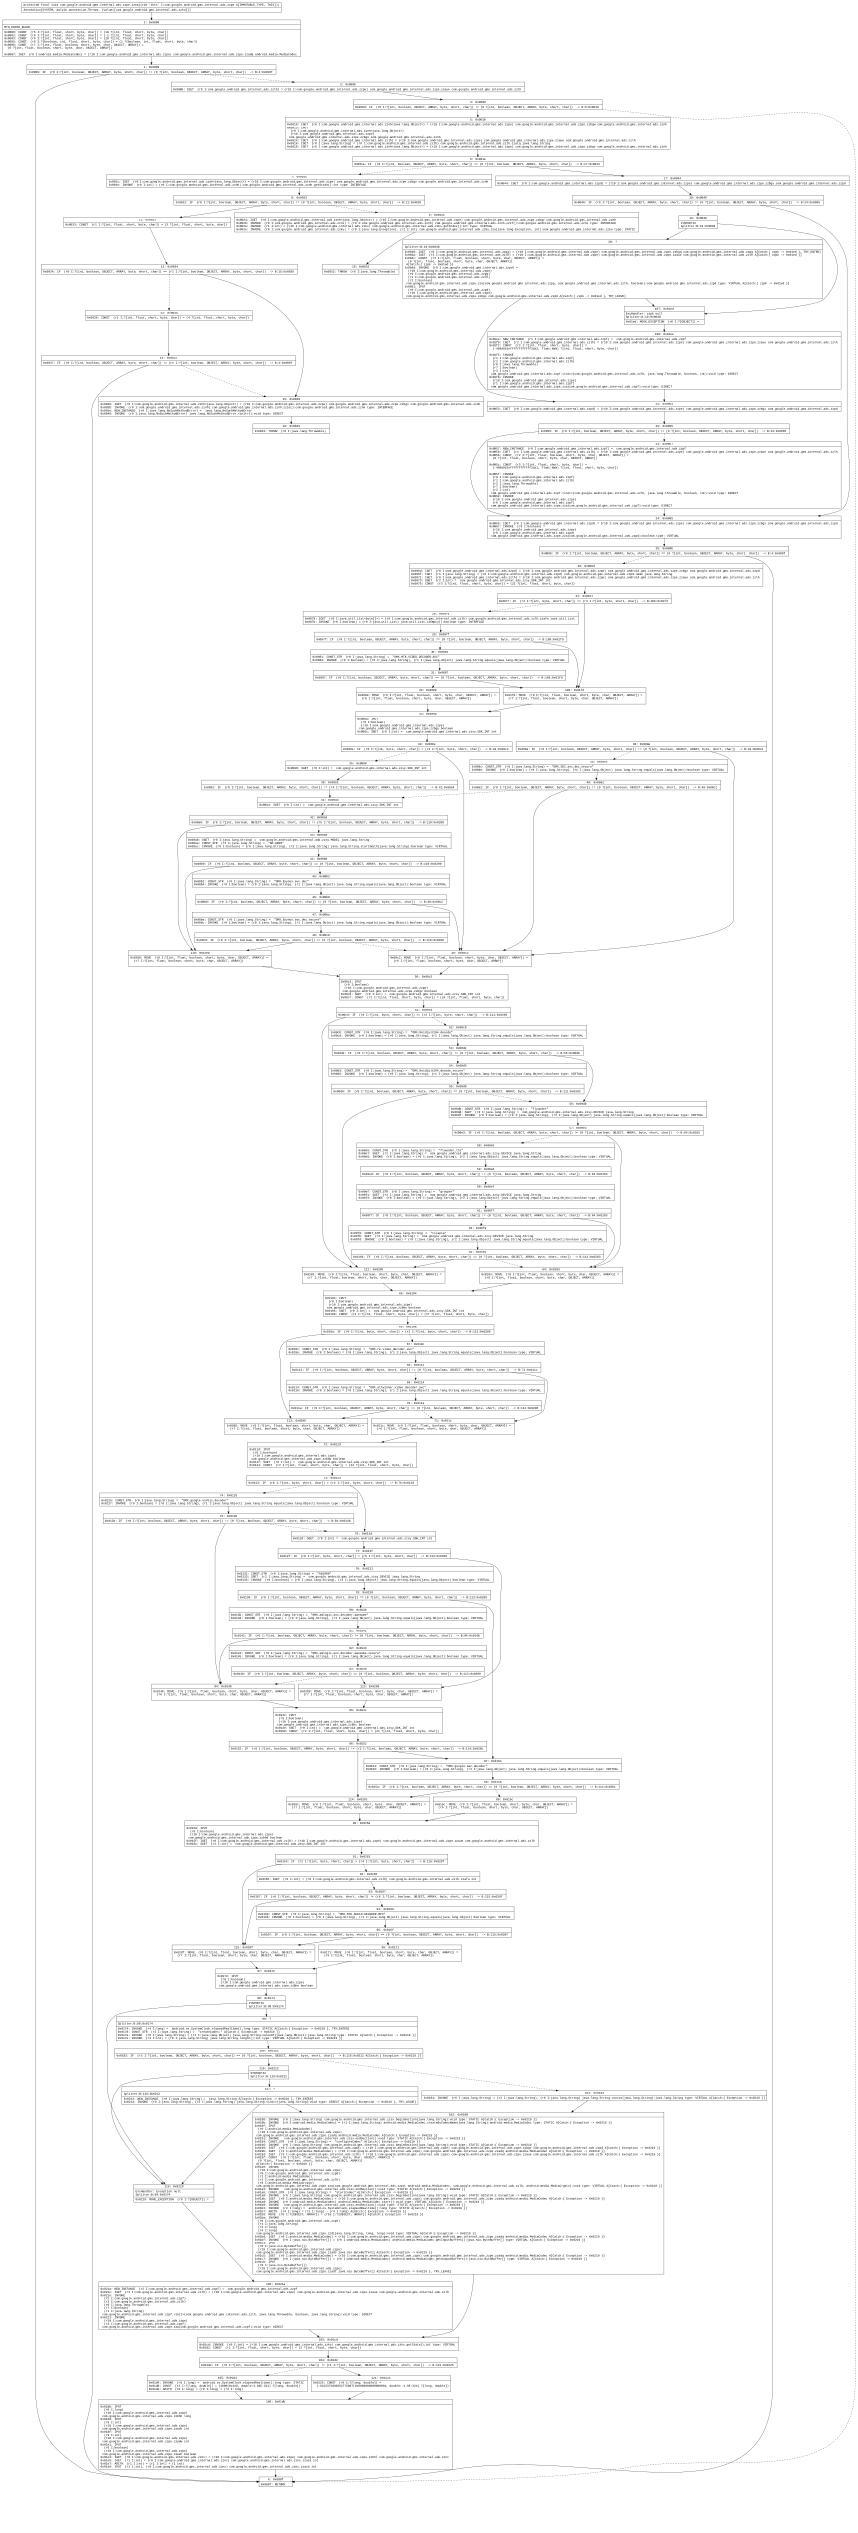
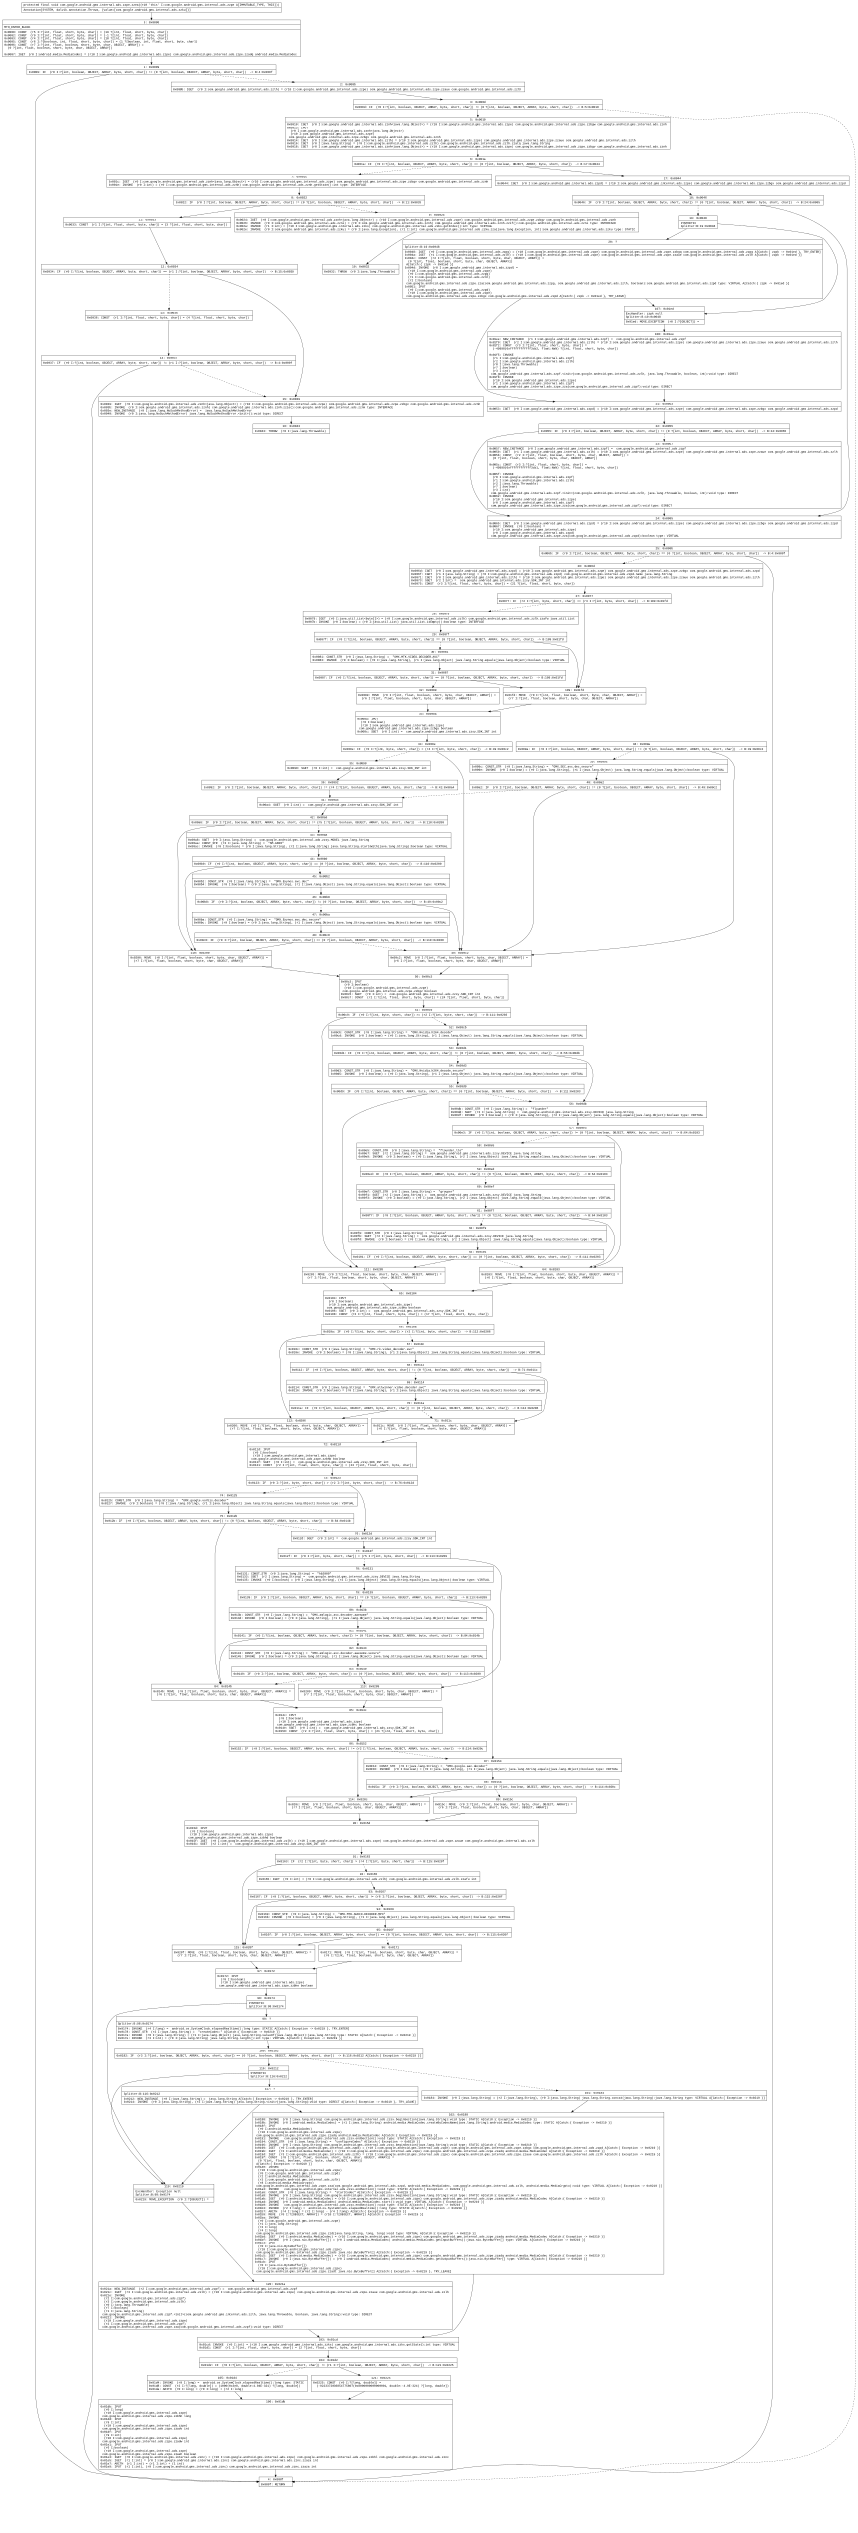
(310, 1438) -> none
(419, 1755) -> (419, 1755)
